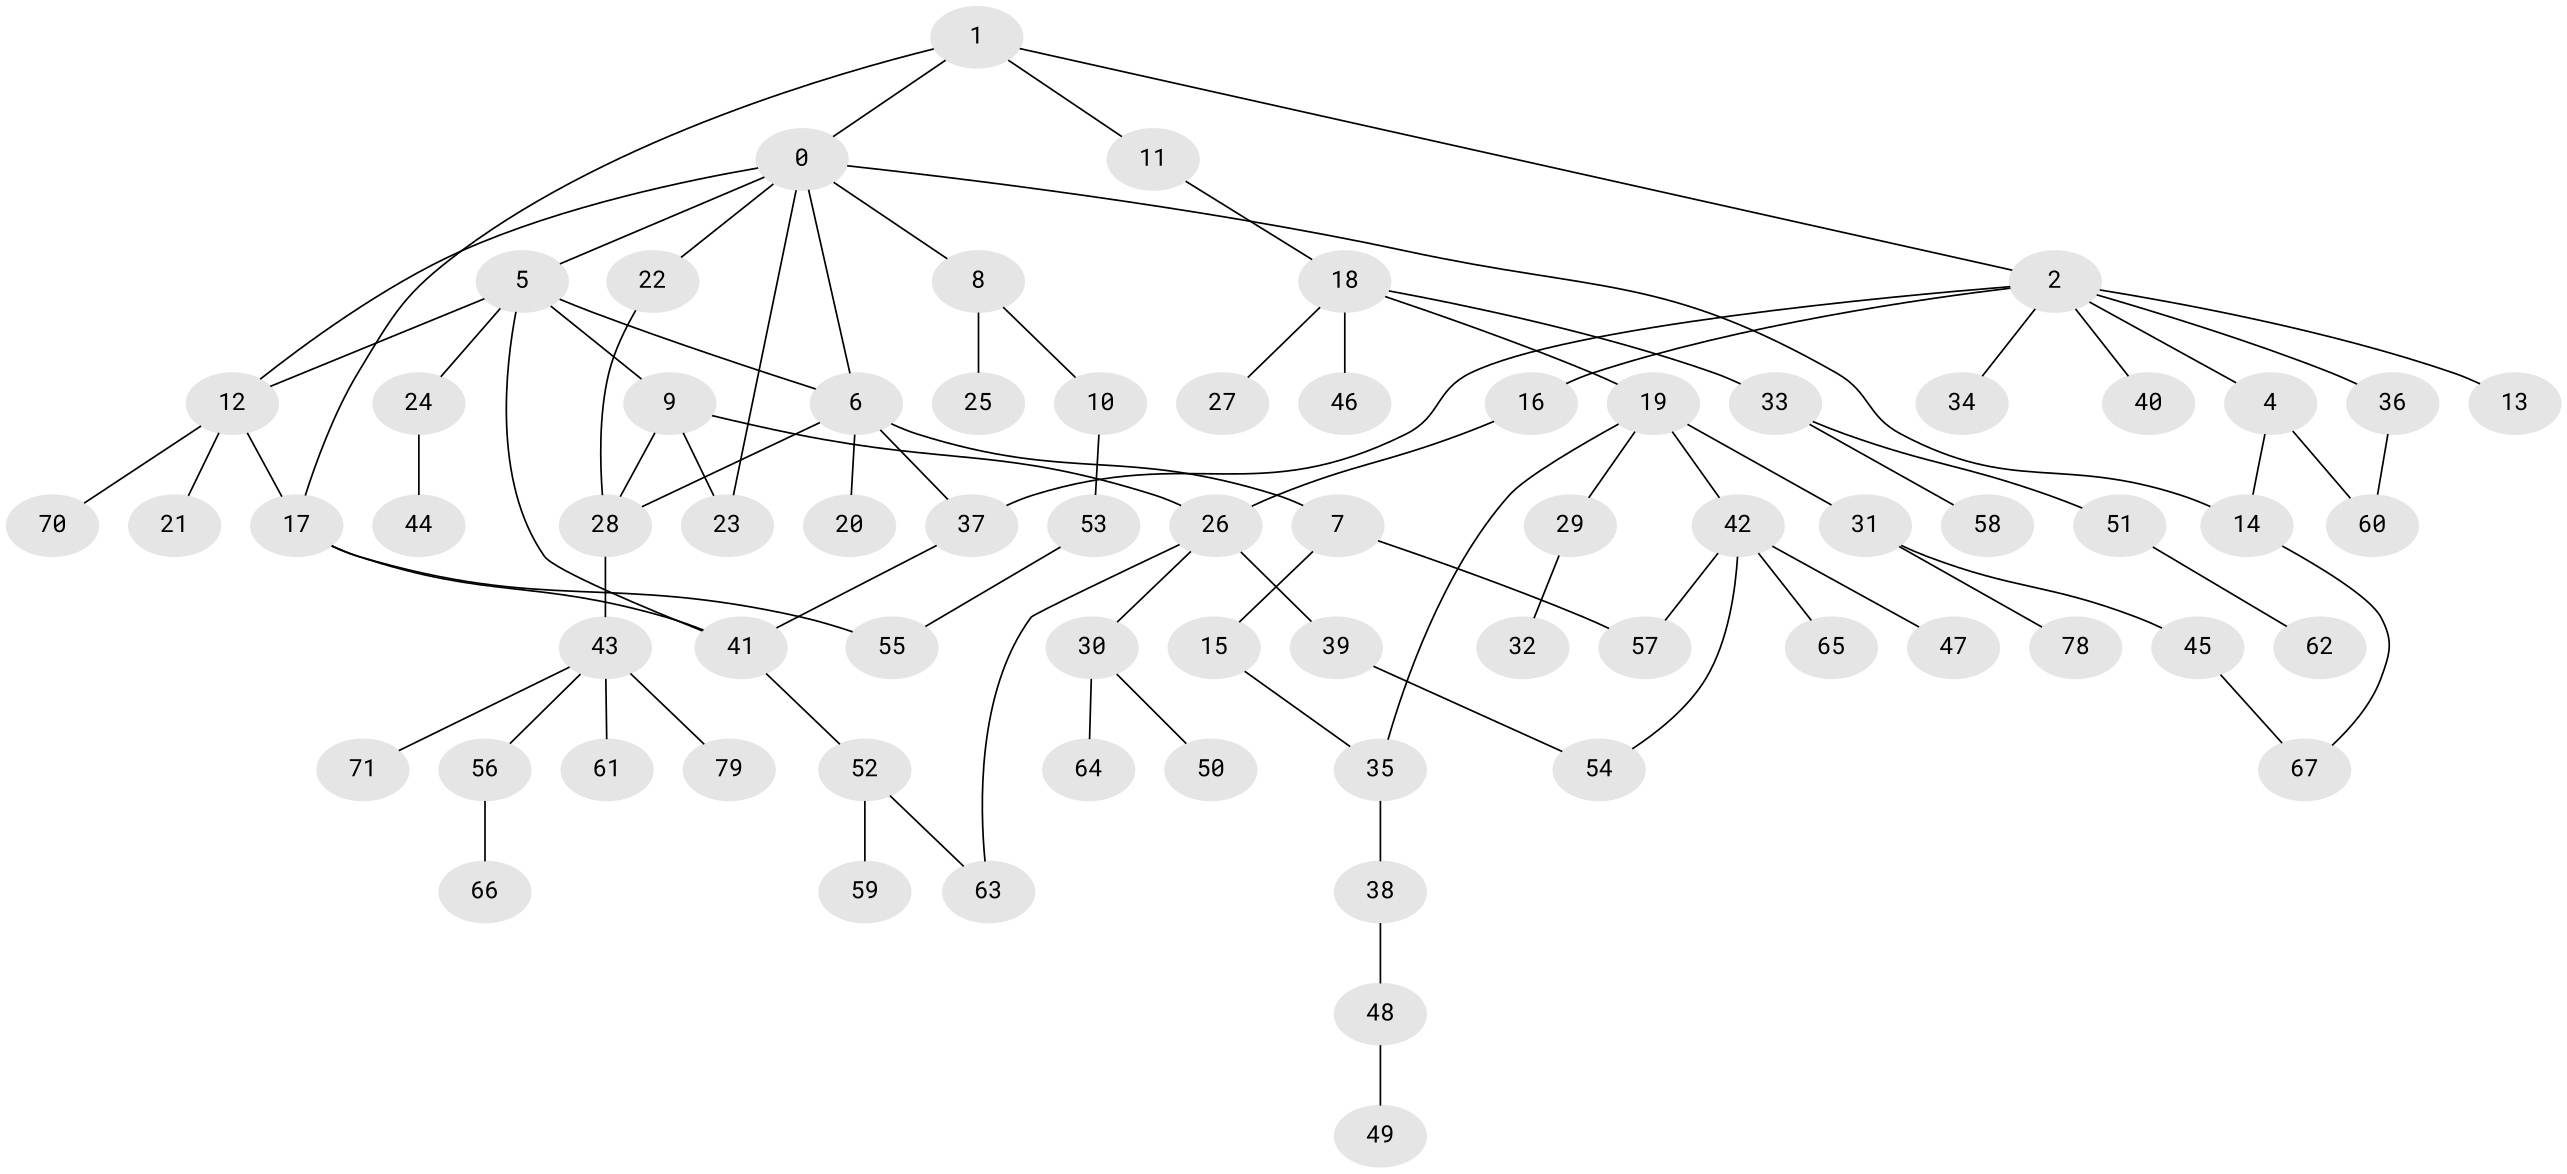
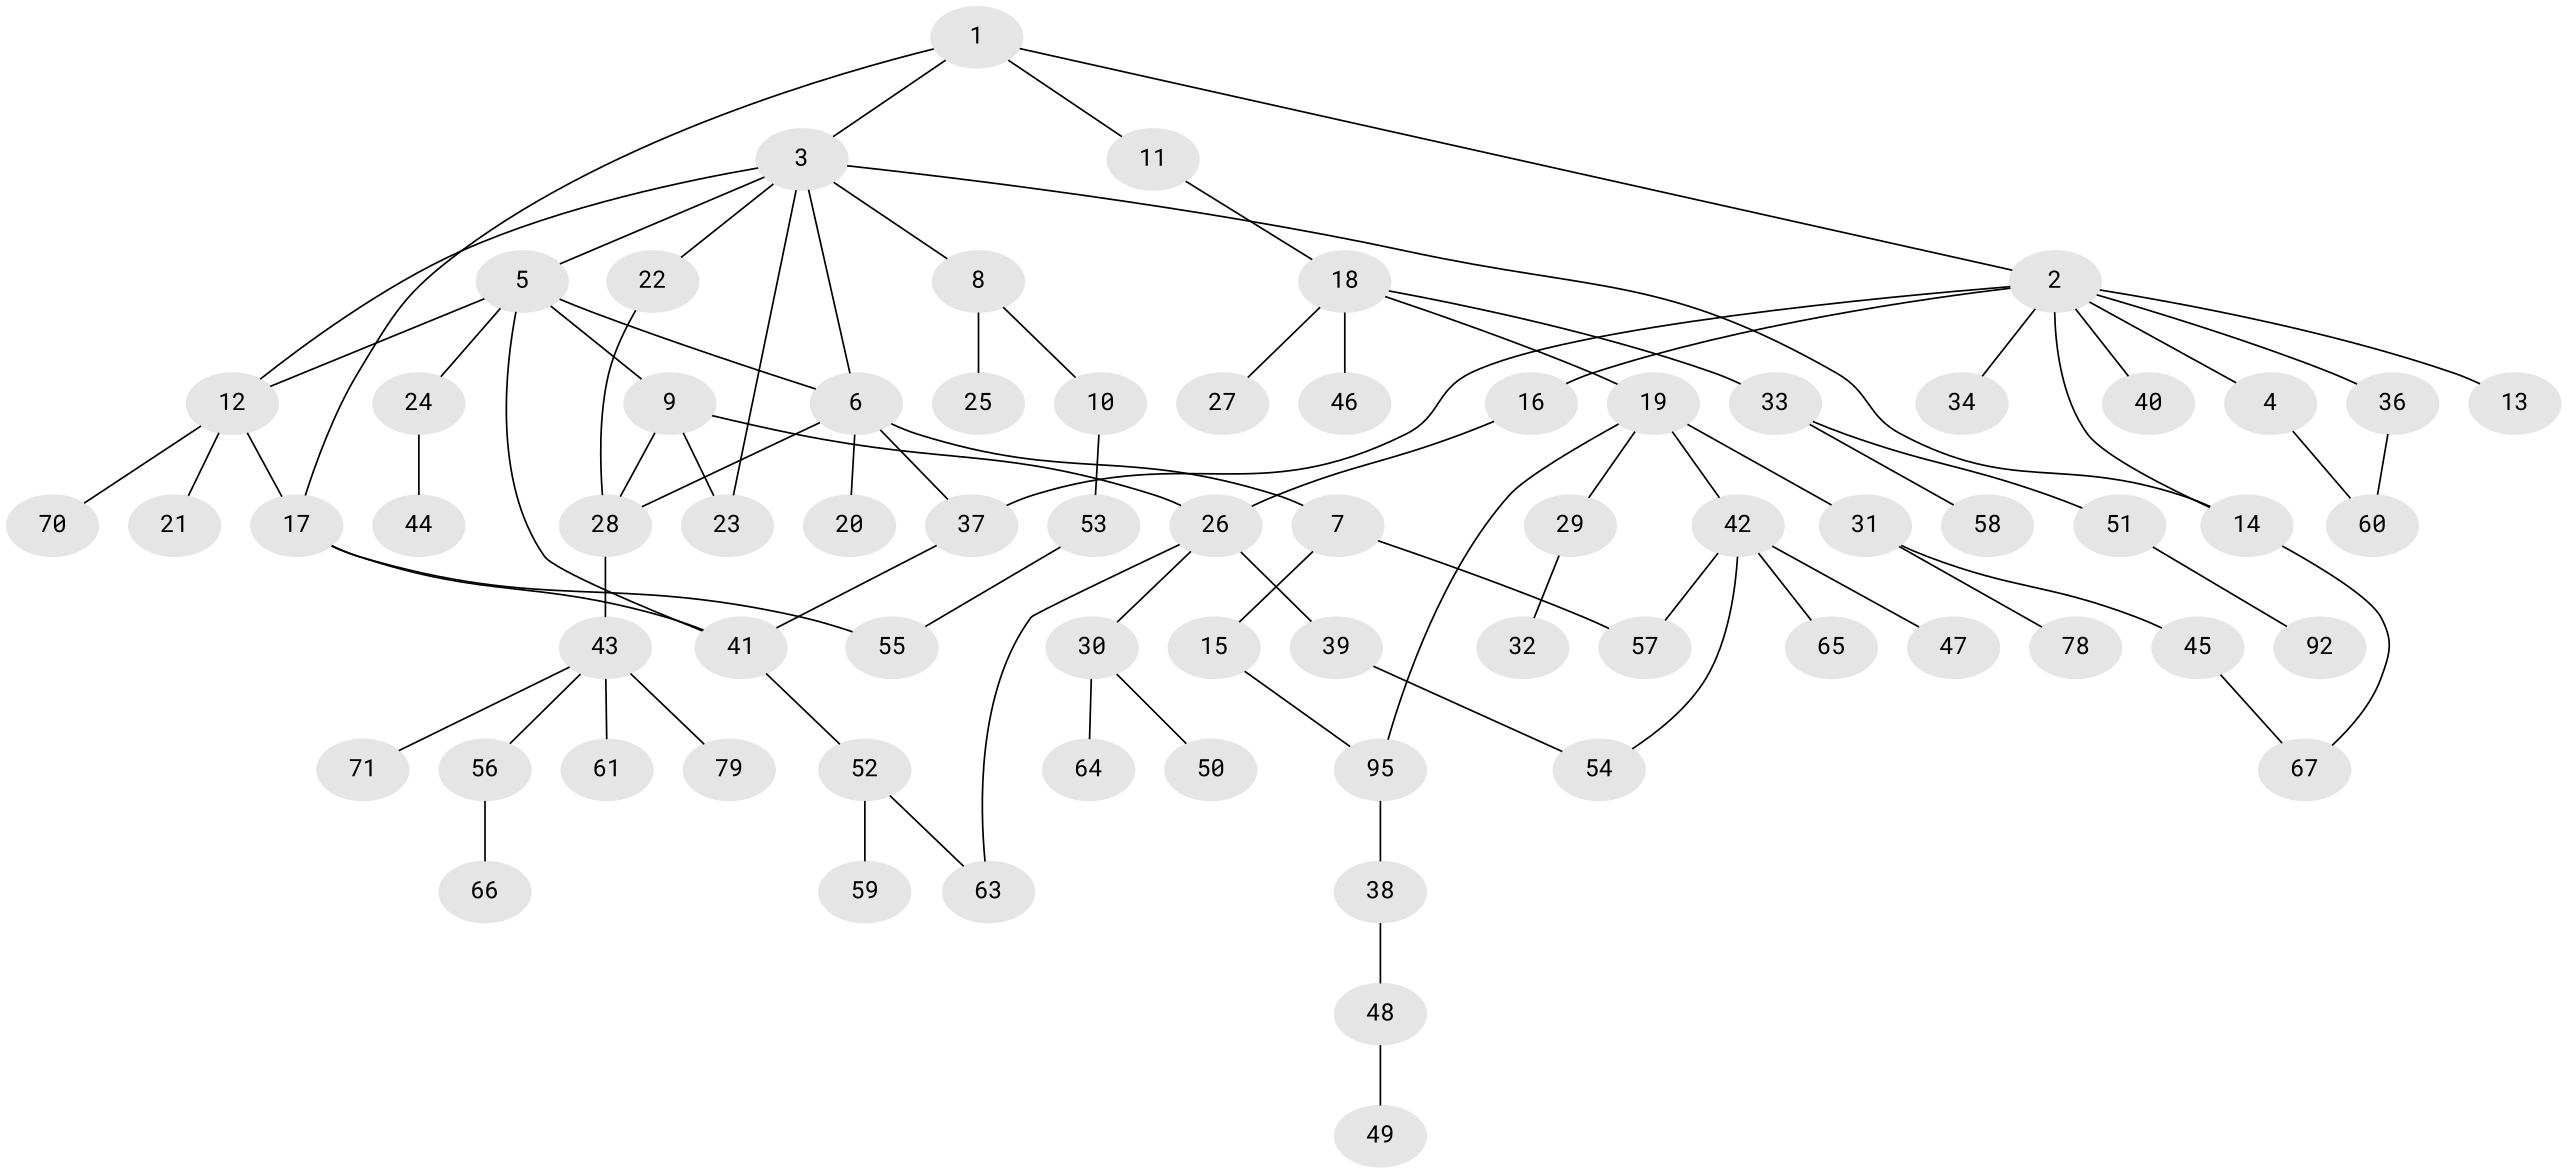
(802, 159) -> (802, 159)
(2259, 464) -> (2093, 440)
(2320, 648) -> (2320, 648)
(1380, 770) -> (1380, 770)
